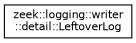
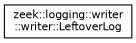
(68, 21) -> (68, 21)
